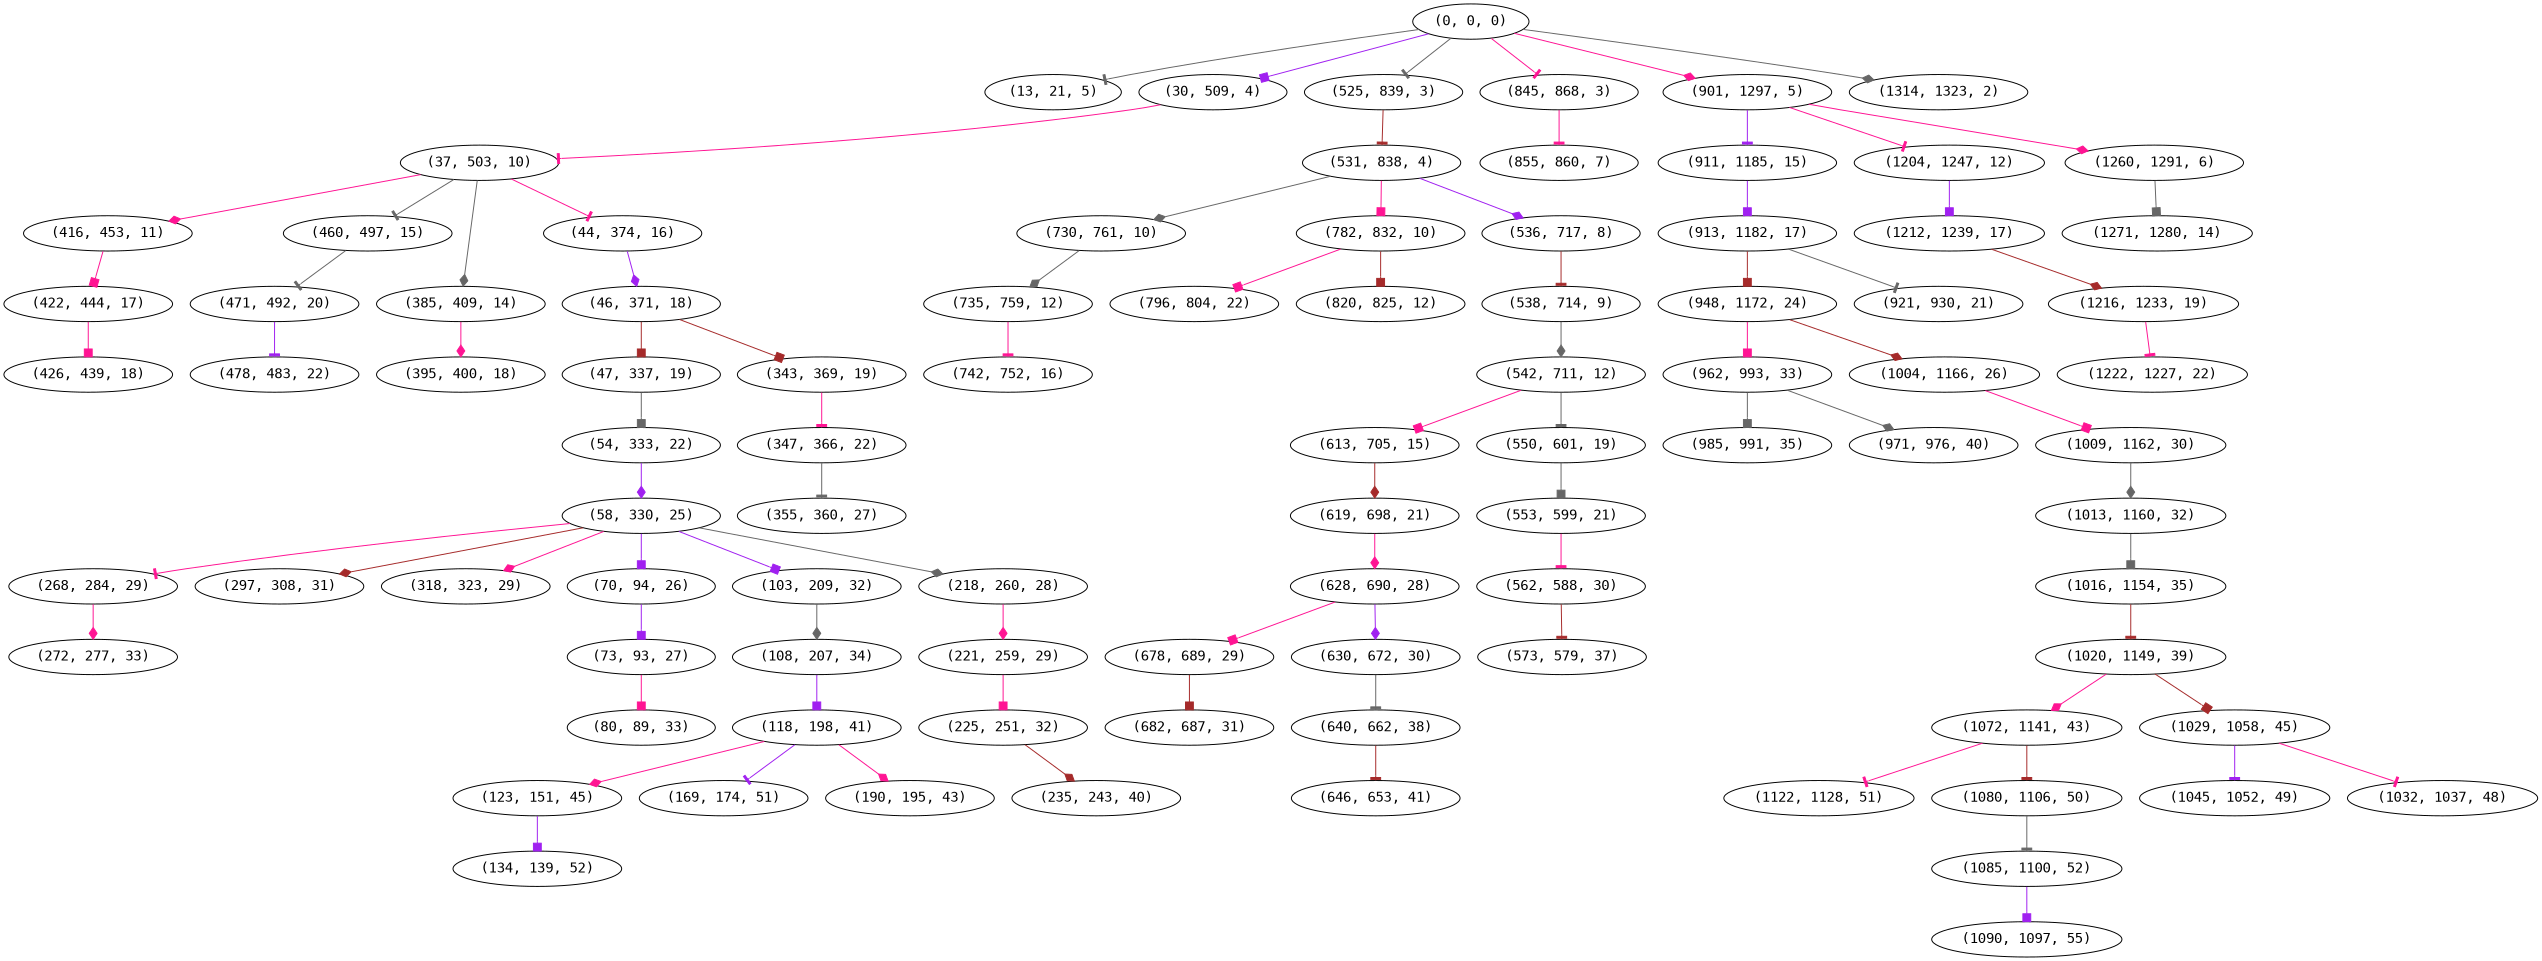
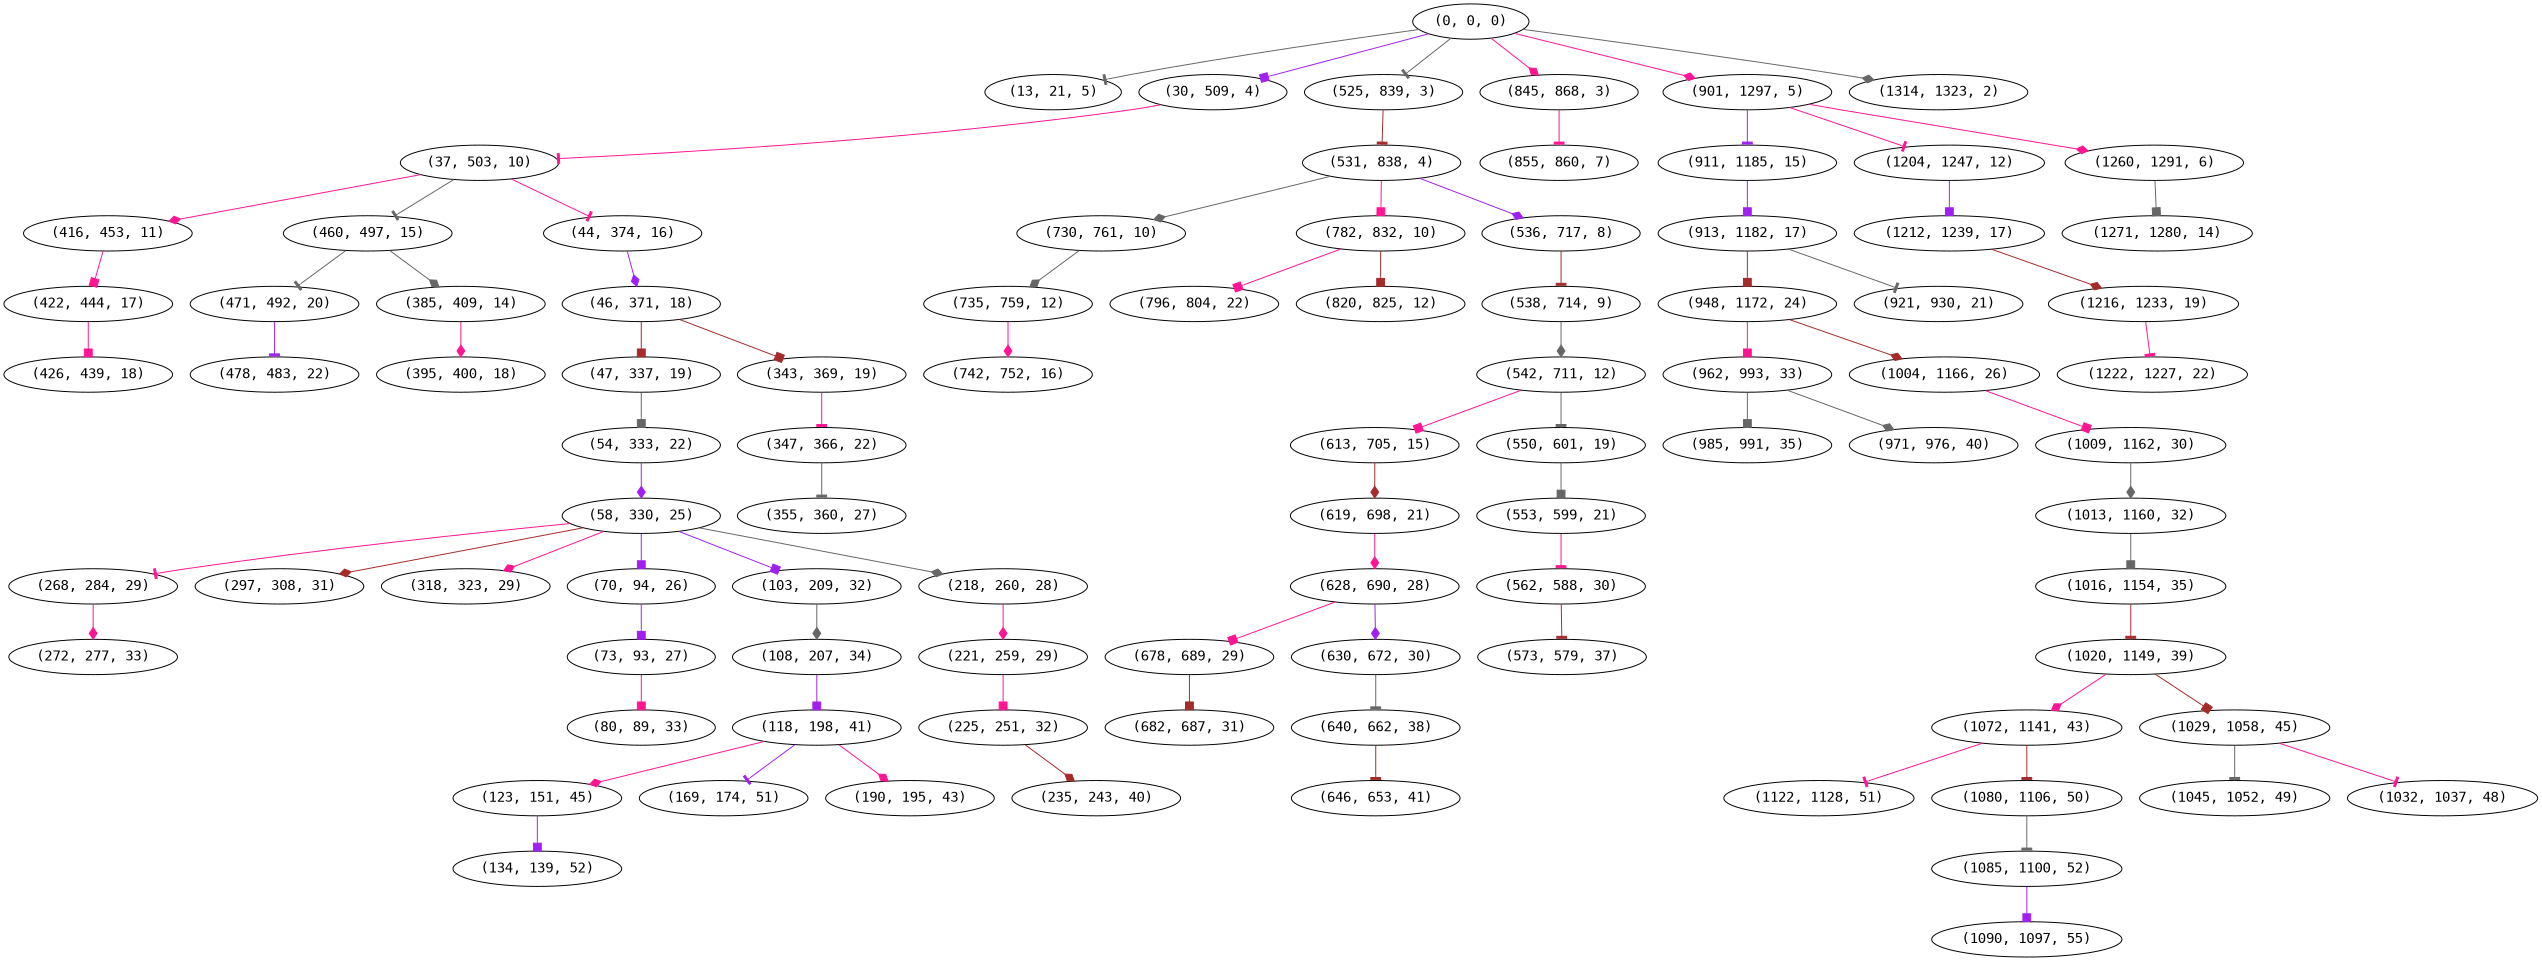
(1513, 55) -> (1513, 55)
(471, 227) -> (410, 265)
(1008, 337) -> (1008, 337)
(2235, 761) -> (2235, 761)
